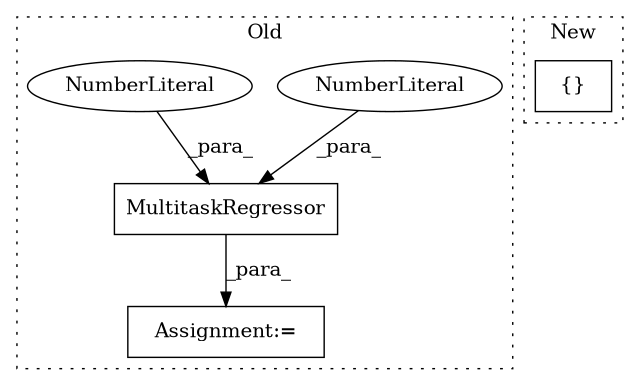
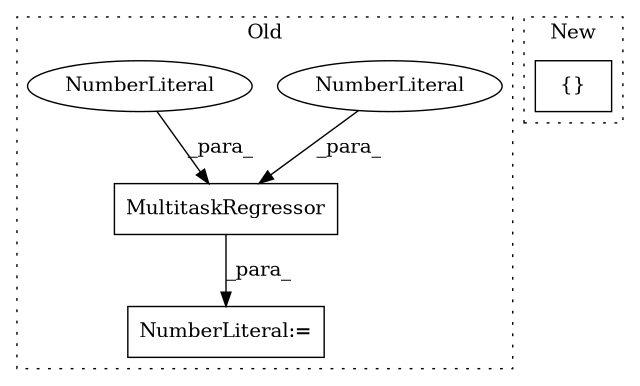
(226, 332) -> (226, 332)
